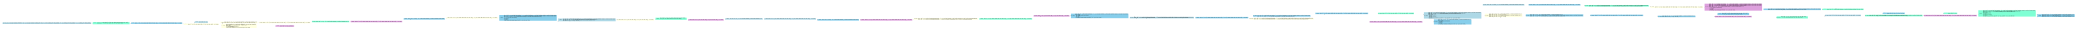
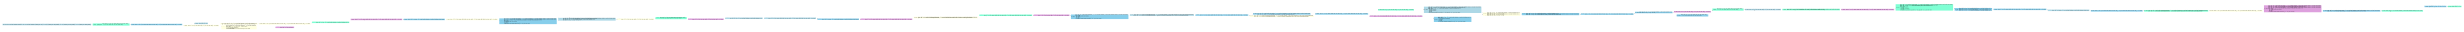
none -> (2020, 9)
